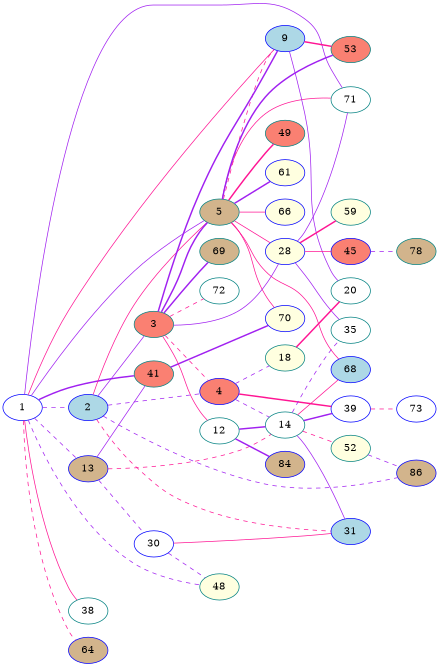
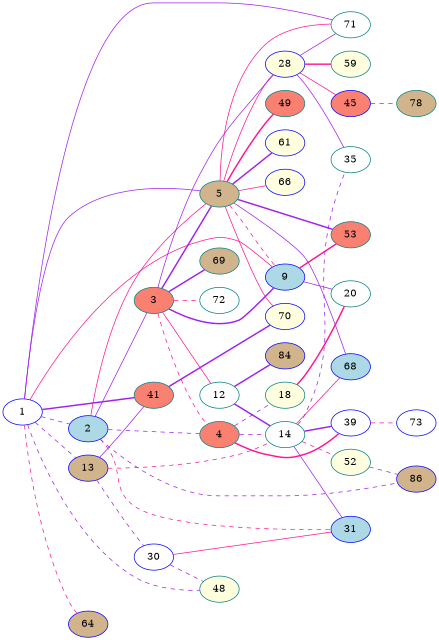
(290, 287) -> (311, 268)
(219, 391) -> (219, 435)
(88, 611) -> none
